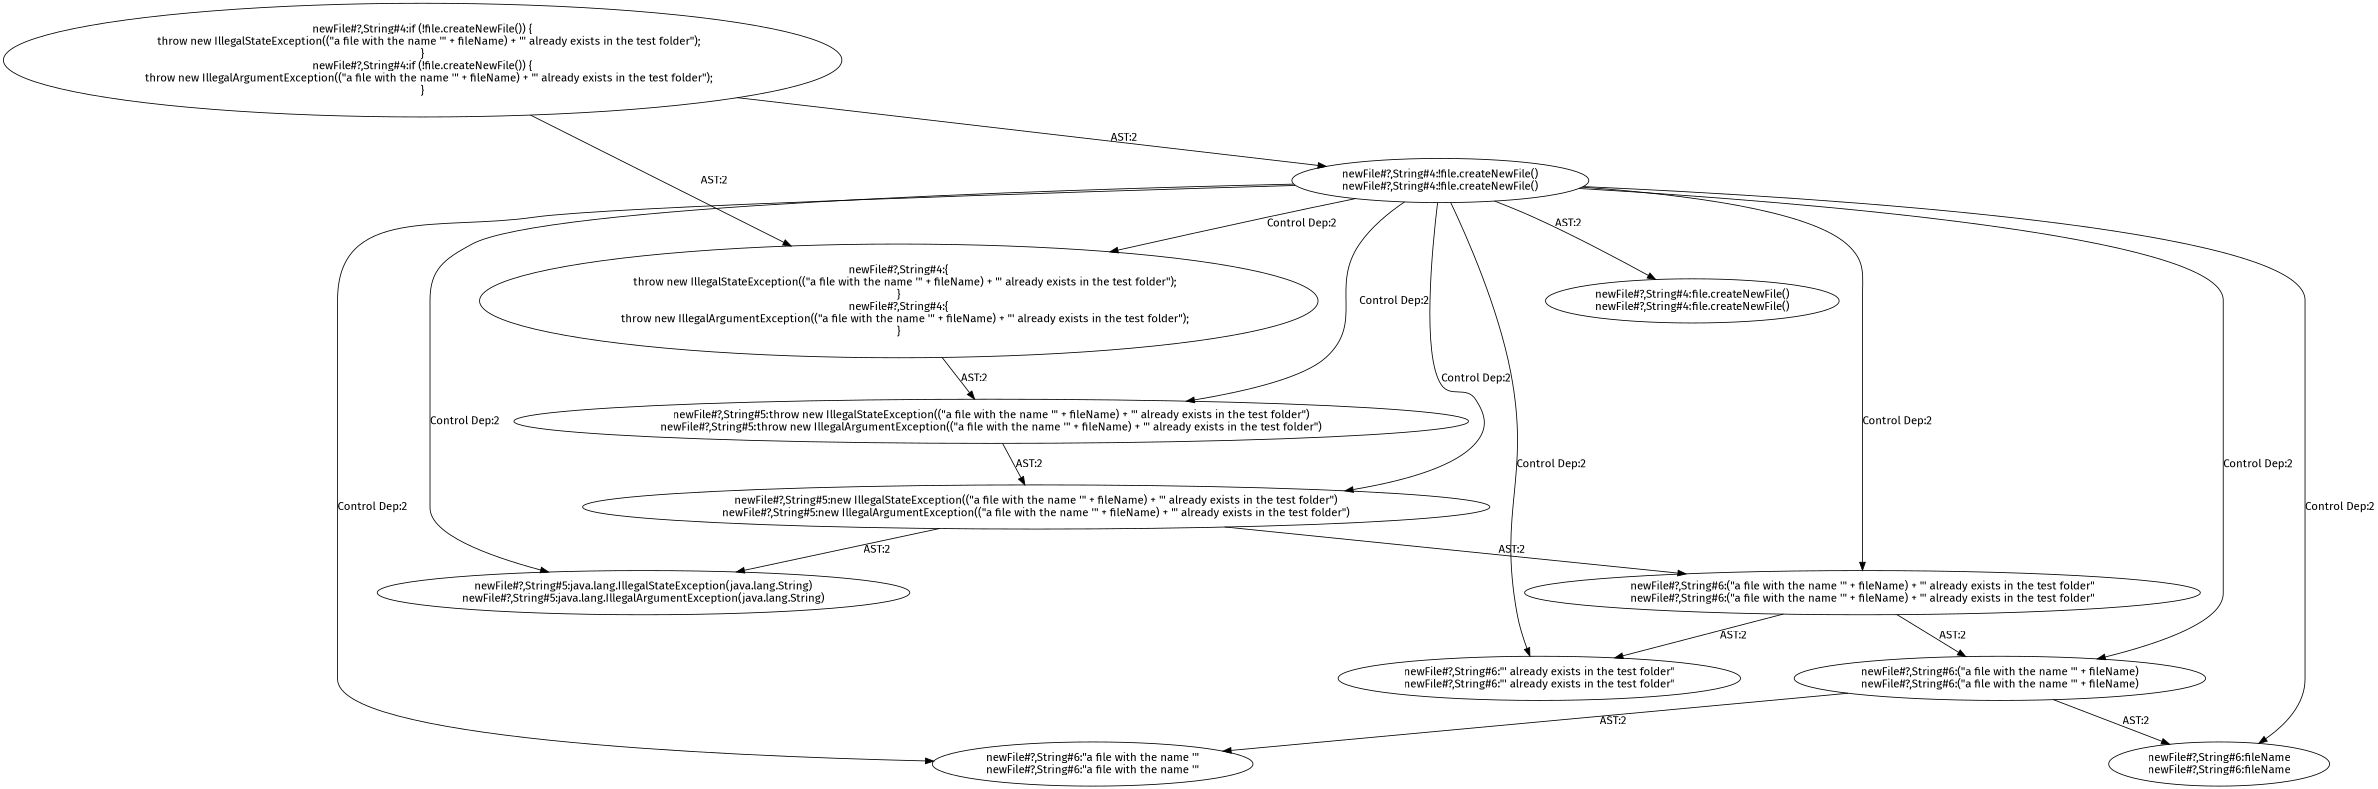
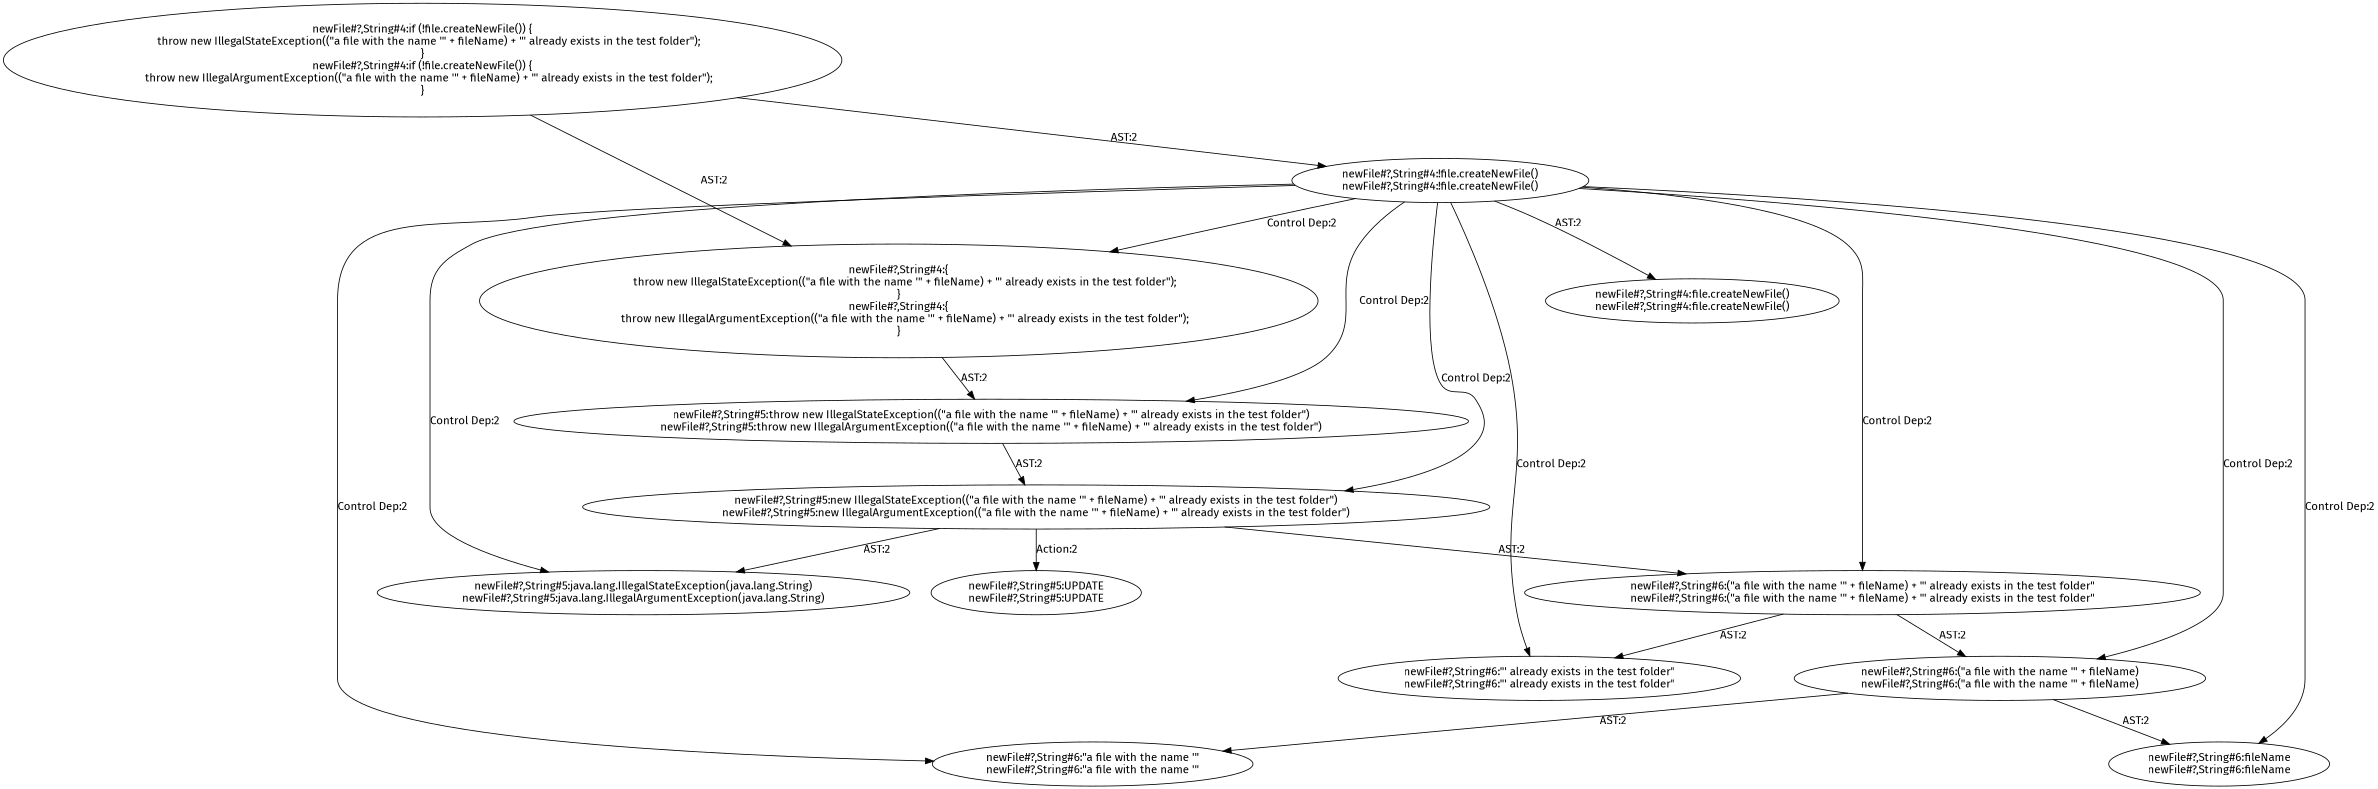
none -> (1036, 593)
